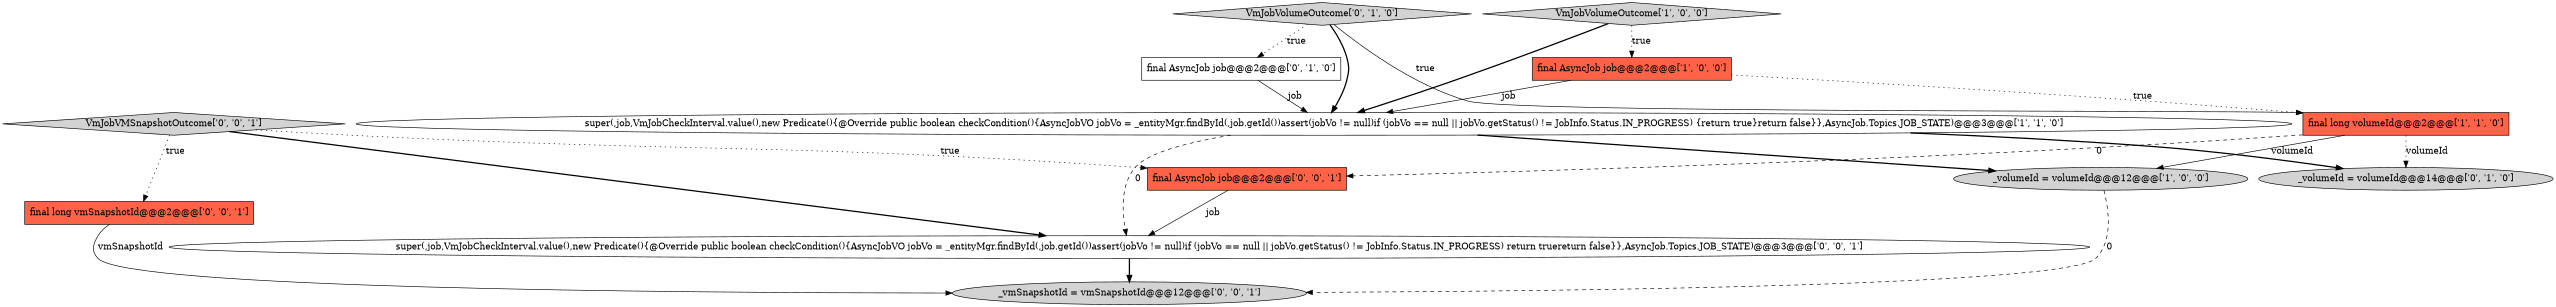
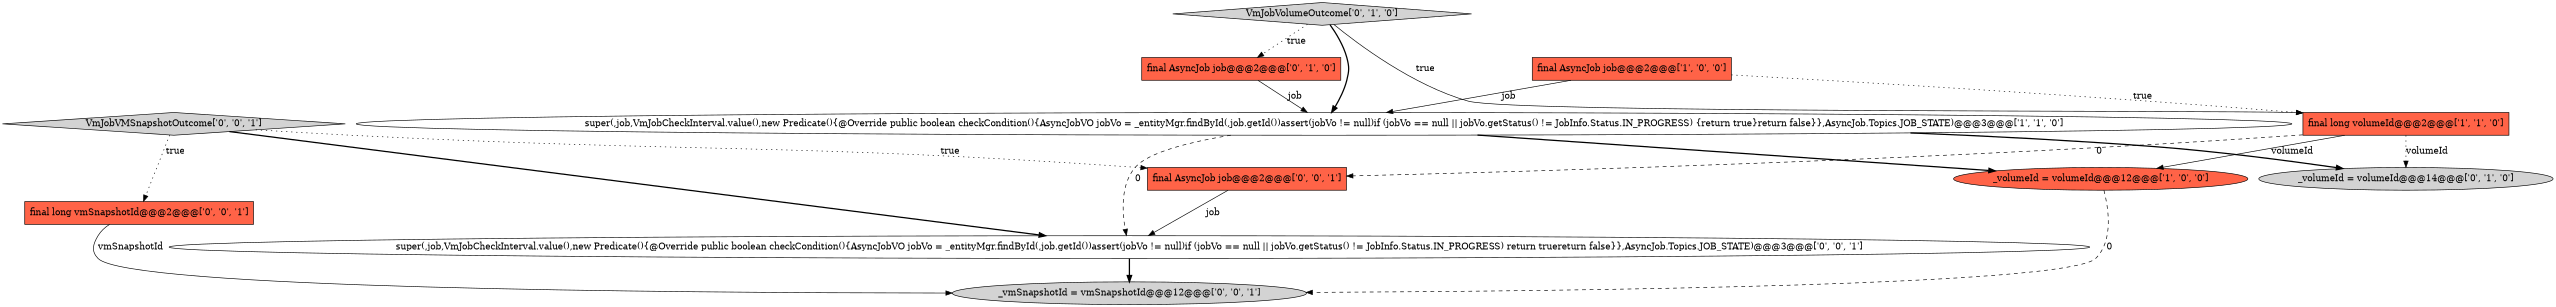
(1632, 14) -> none
(1241, 69) -> (1241, 69)
(2101, 179) -> (2101, 179)
